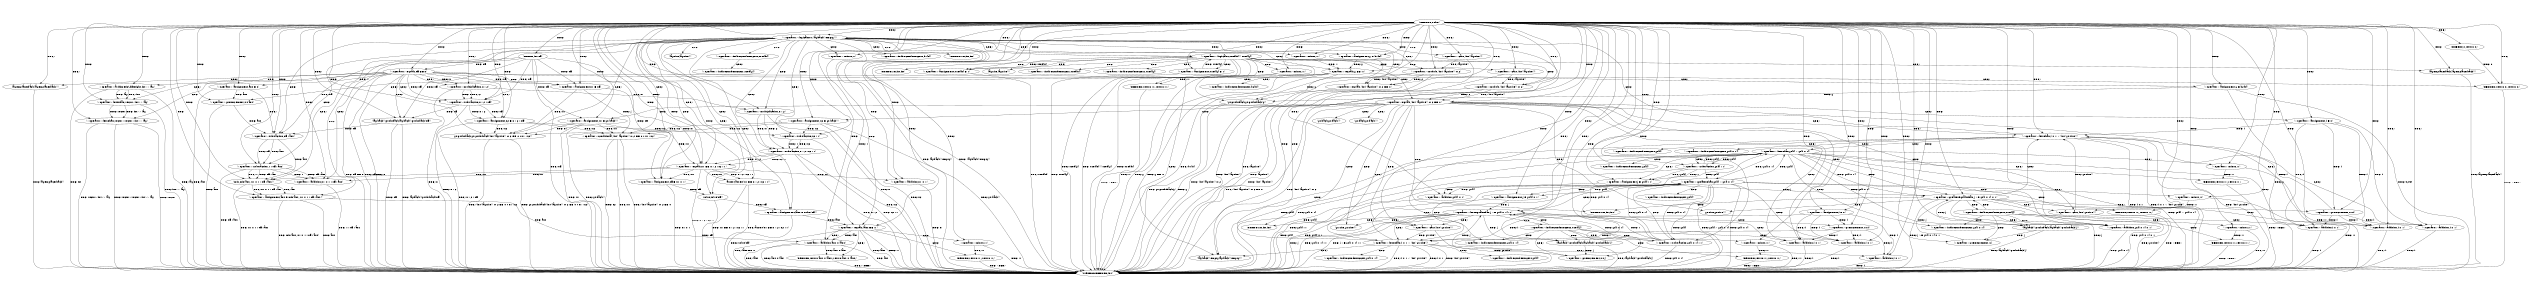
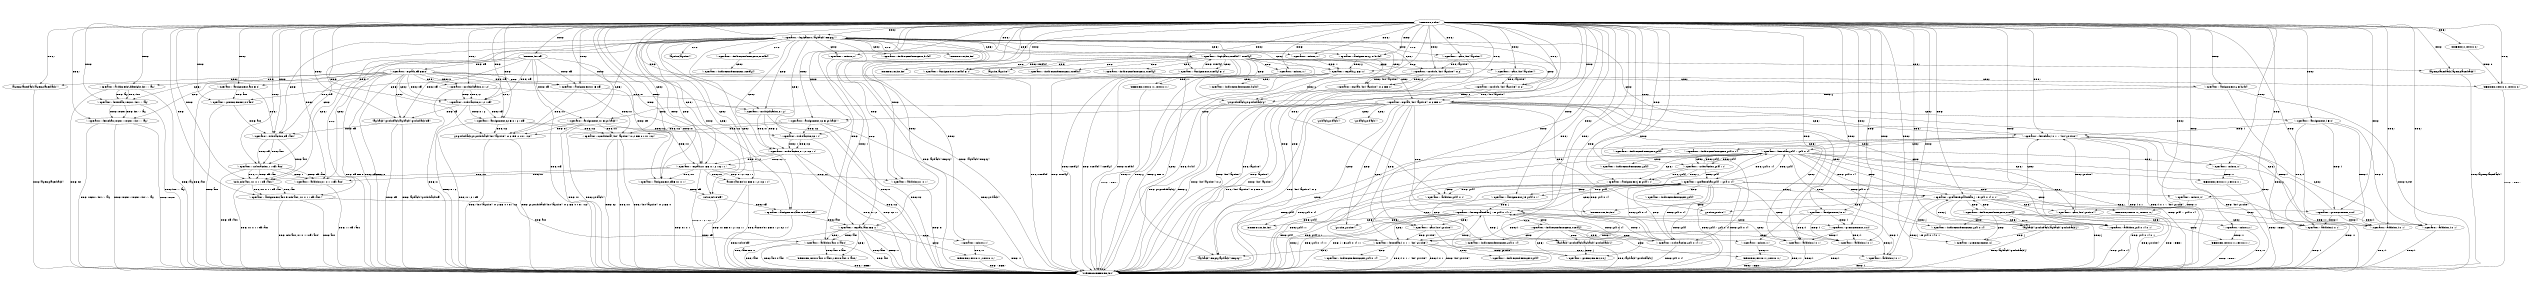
(907, 24) -> none
(1216, 47) -> (1216, 47)
(627, 112) -> (627, 112)
